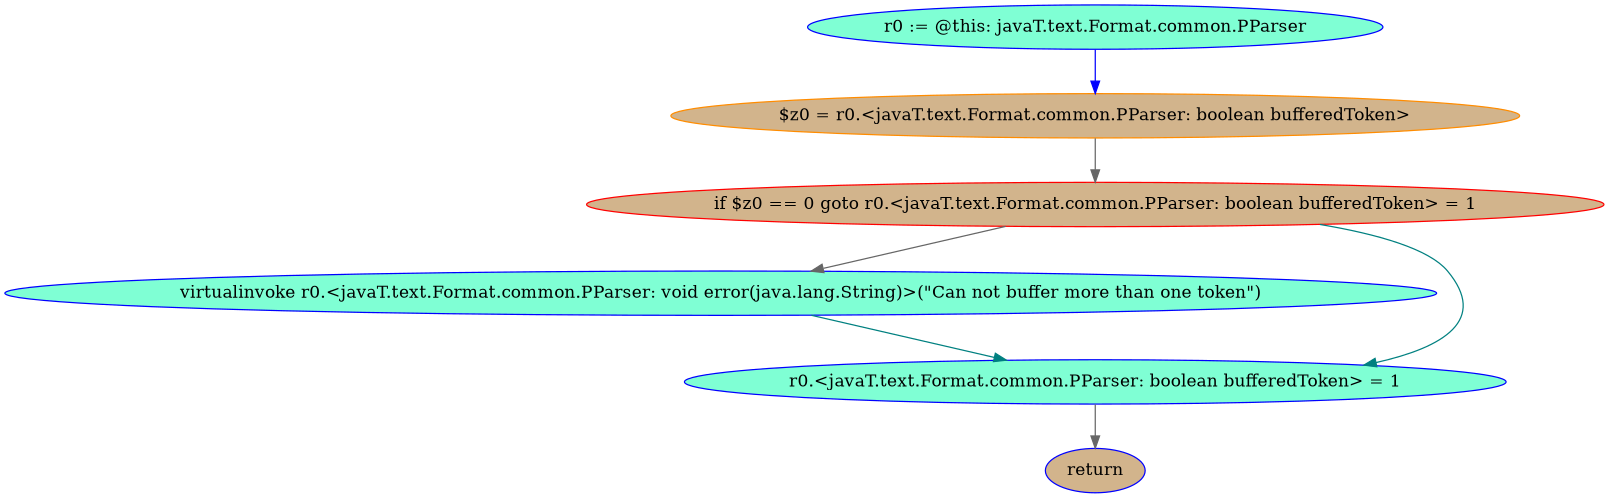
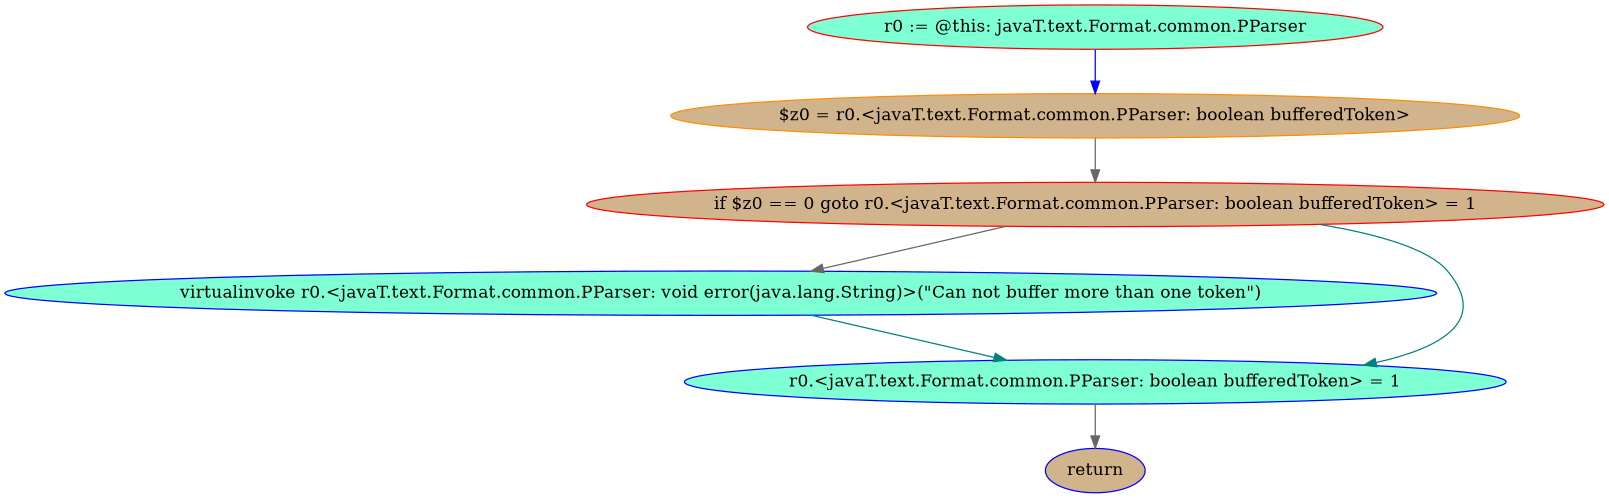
(1095, 27) -> (1095, 27)
